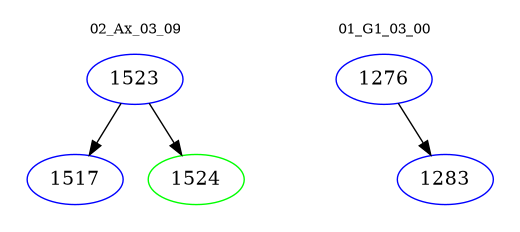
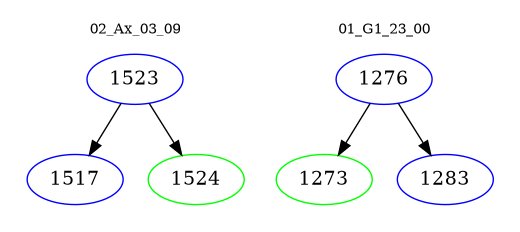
(385, 30) -> (385, 30)
none -> (324, 180)
